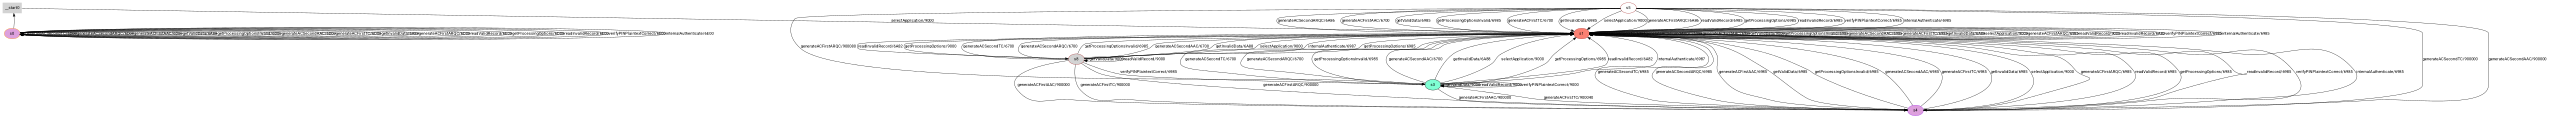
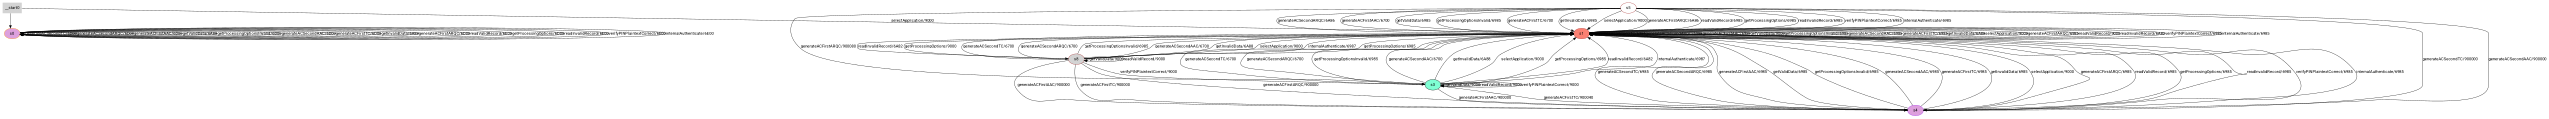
(14, 22) -> (10, 19)
(1149, 72) -> (1149, 72)
